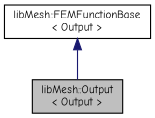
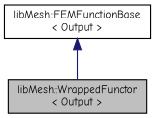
(78, 96) -> (78, 96)
